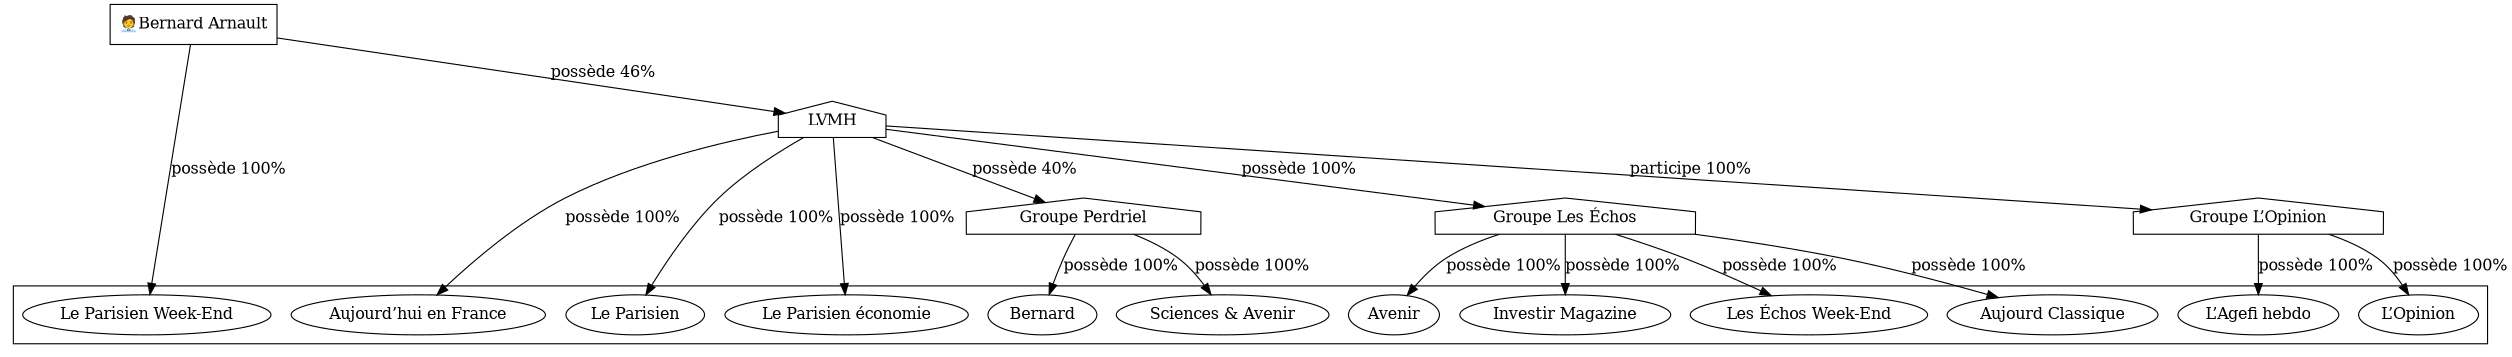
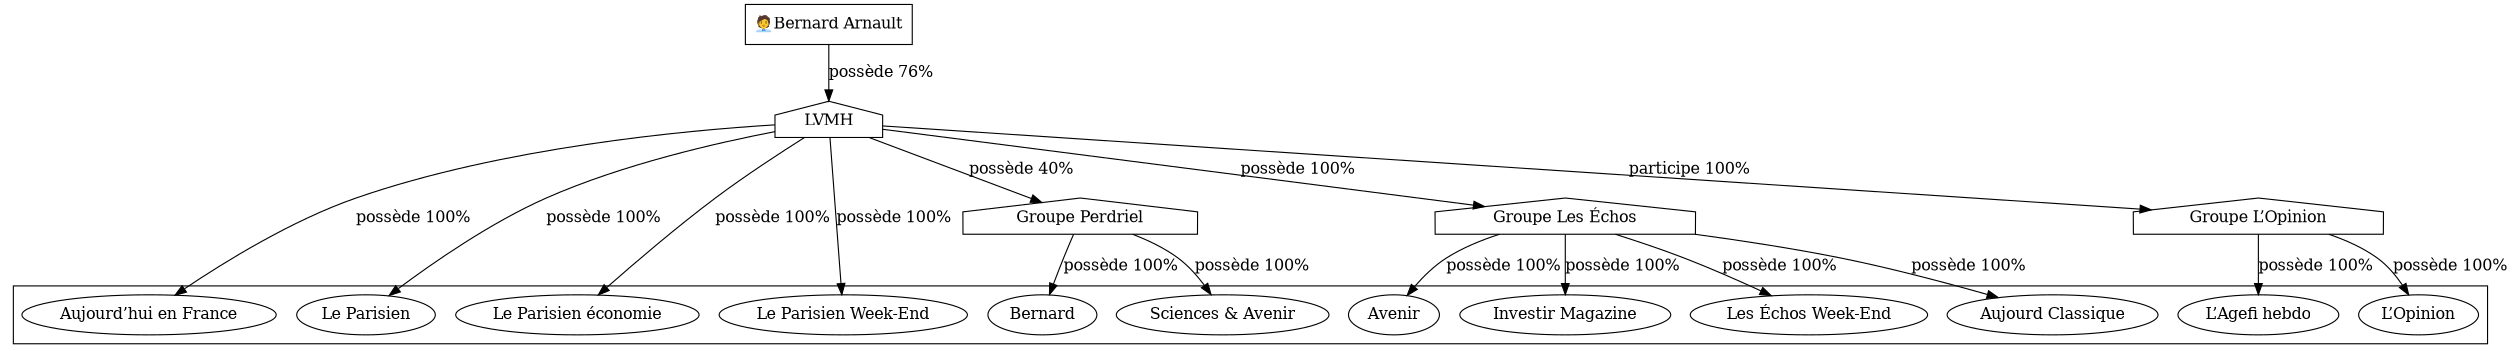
(603, 73) -> (881, 73)
(171, 164) -> (835, 211)
